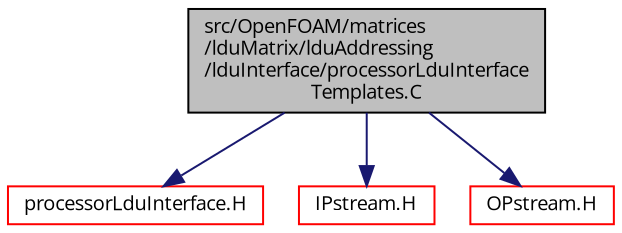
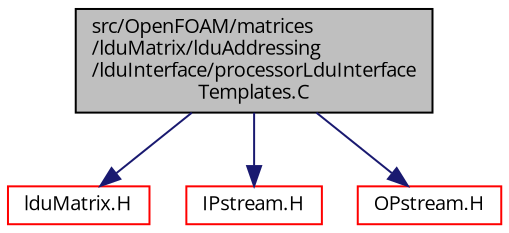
(136, 205) -> (79, 205)
